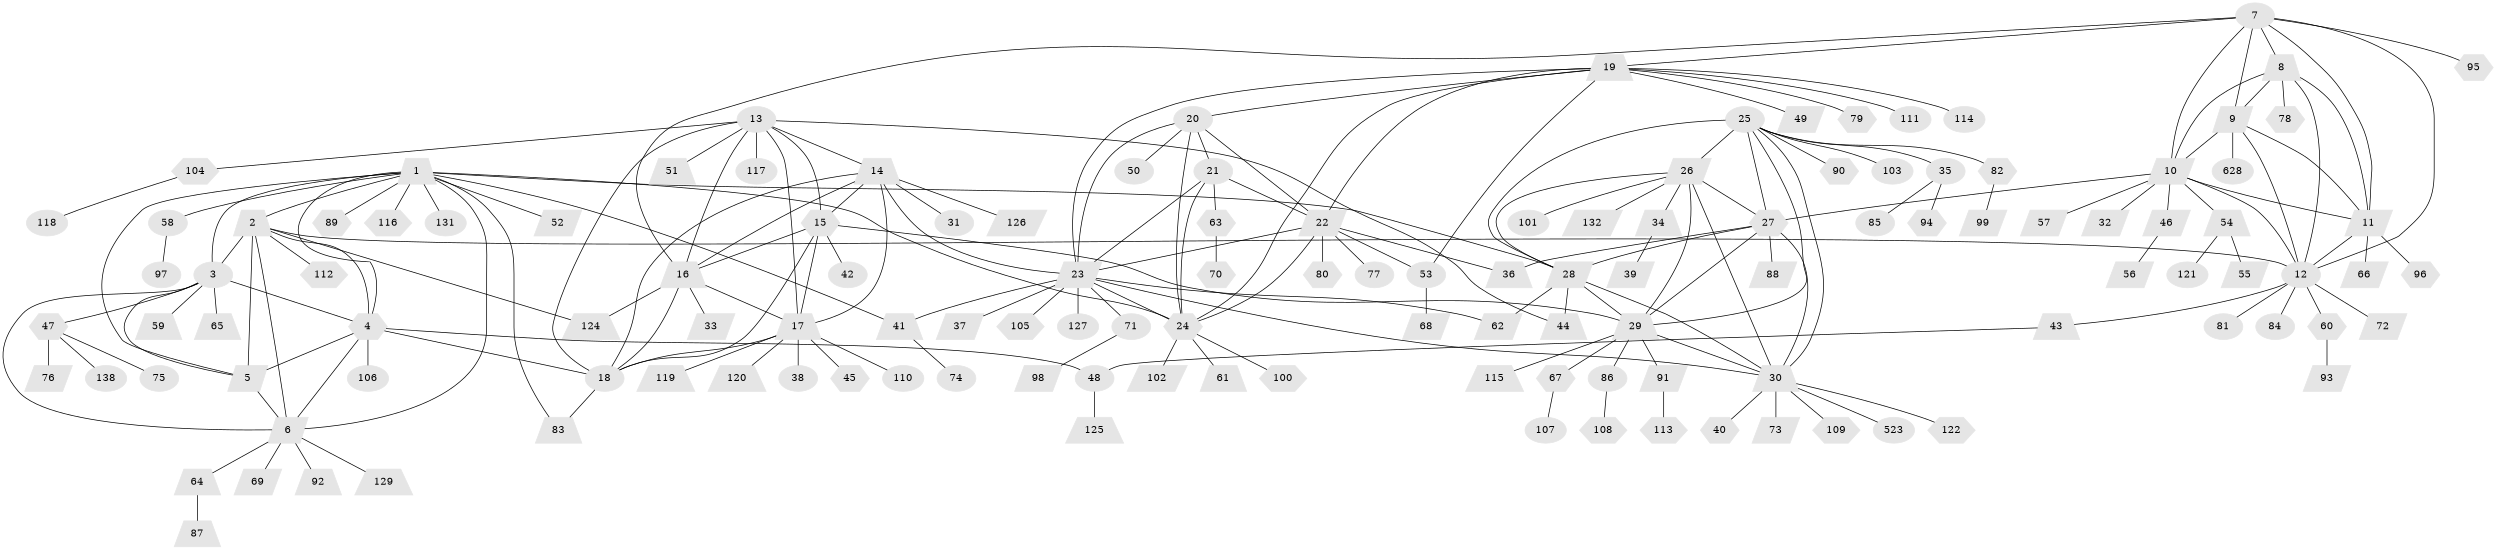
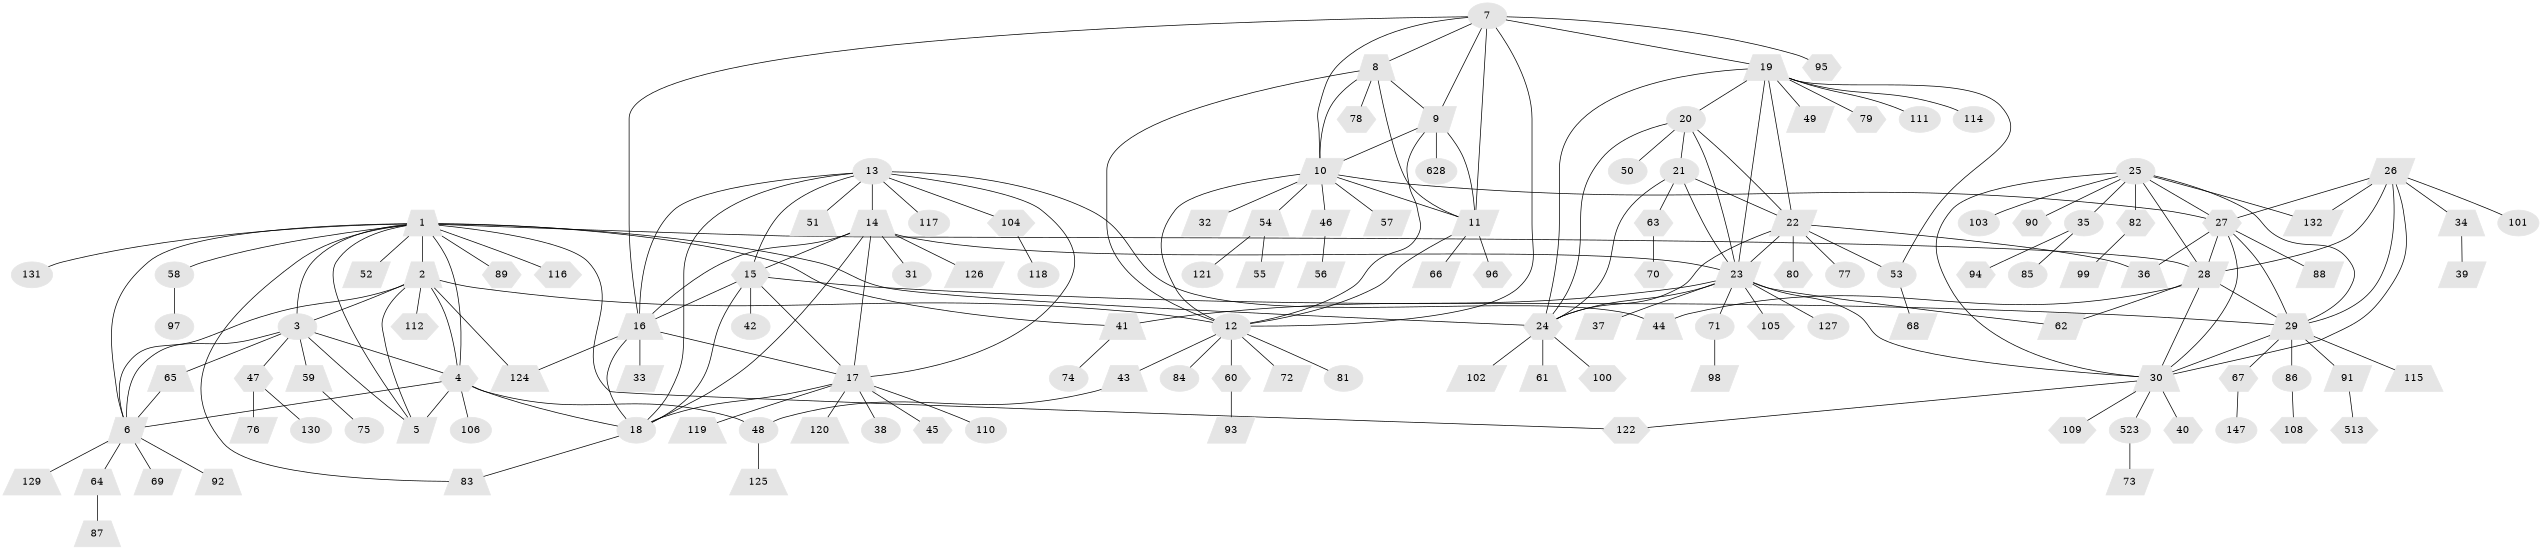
(1717, 144) -> (2241, 201)
(104, 352) -> (338, 405)
(106, 378) -> (311, 430)
(268, 404) -> (149, 404)
(1776, 404) -> (2130, 456)
none -> (1024, 409)
(1546, 430) -> (2236, 430)
(1664, 430) -> (2354, 430)
